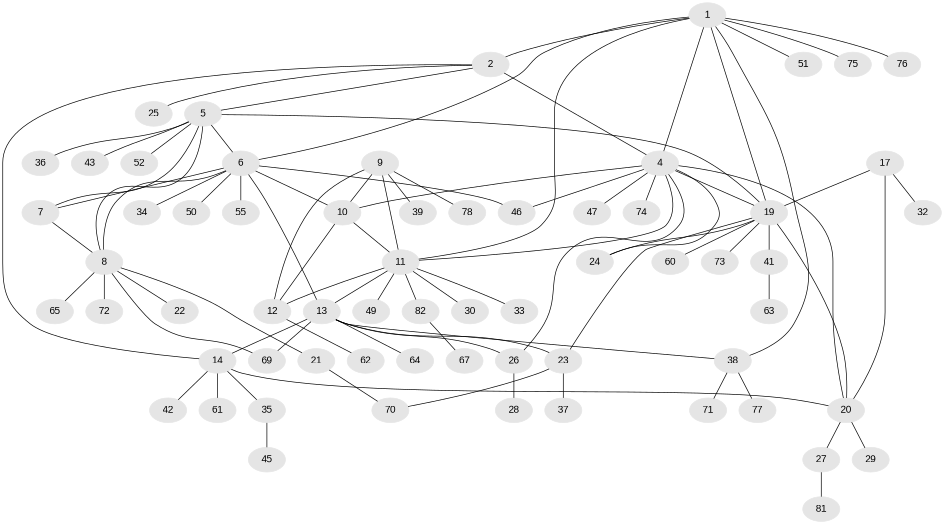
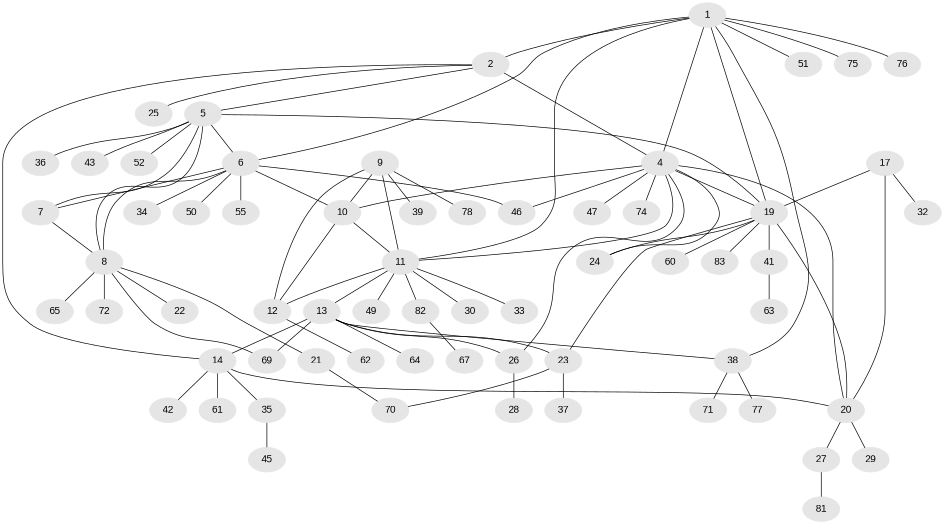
(285, 236) -> none
(720, 262) -> (720, 262)
